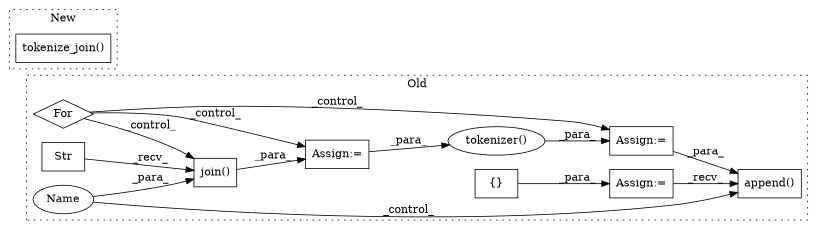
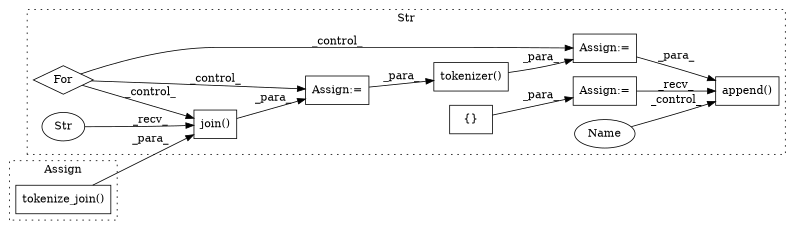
(63, 19) -> (63, 170)
(417, 84) -> (406, 19)
(496, 141) -> (471, 77)
(63, 157) -> (63, 127)
(140, 190) -> (140, 162)
